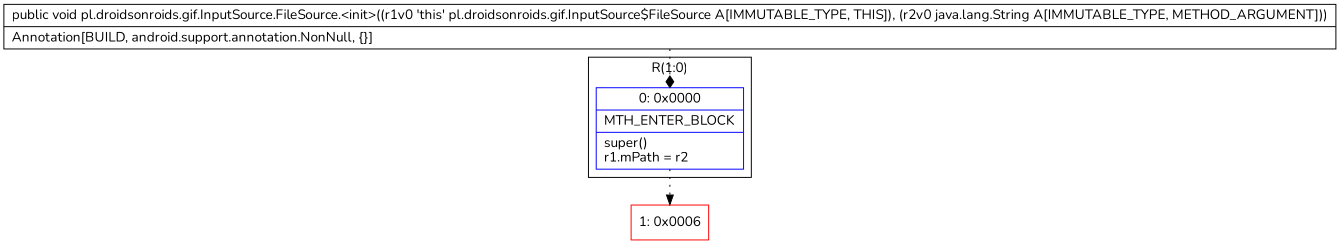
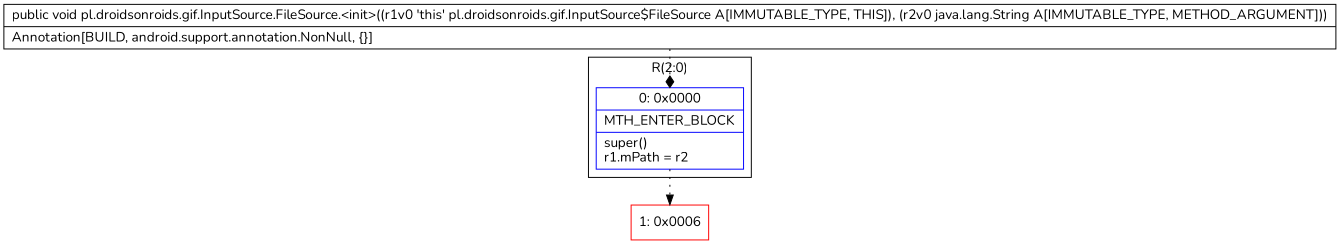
(670, 68) -> (670, 68)
